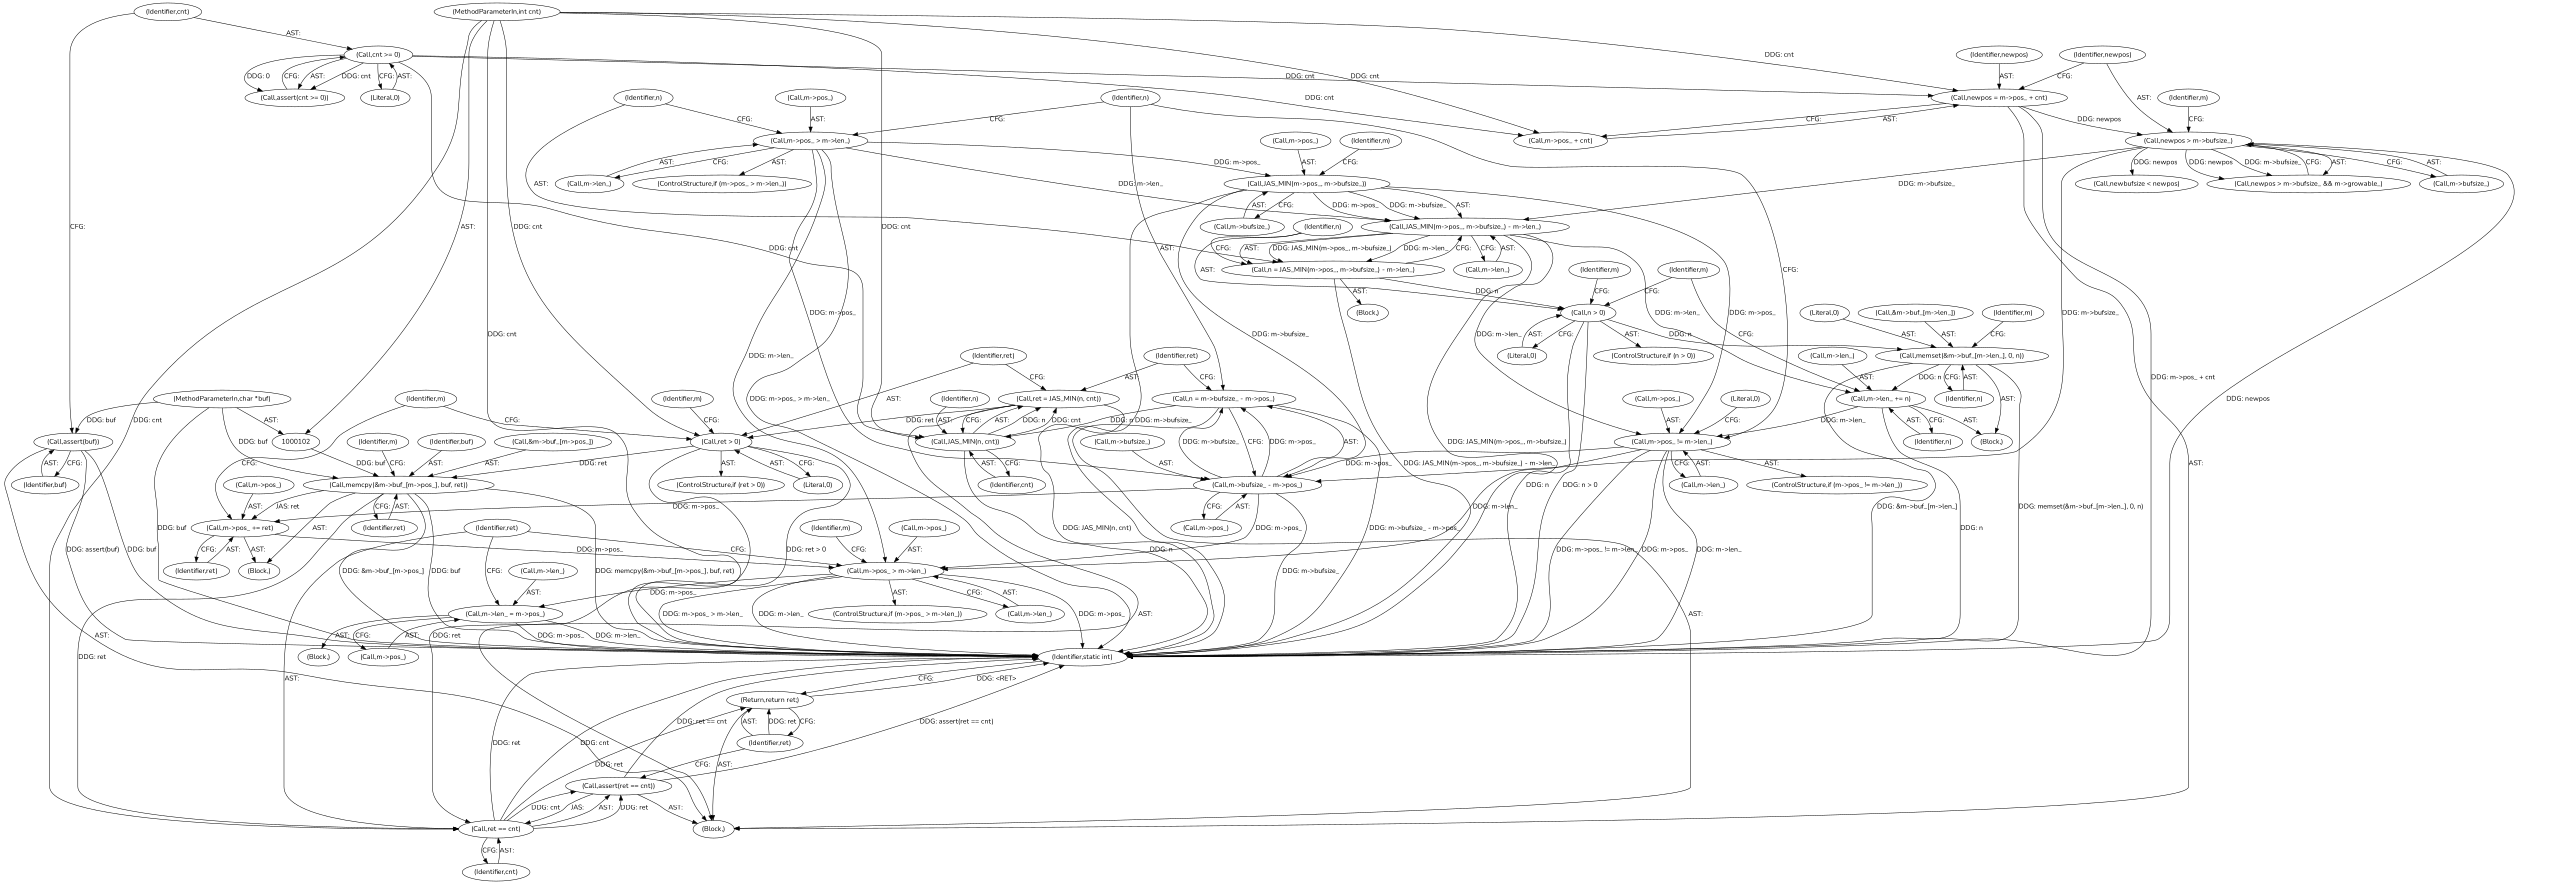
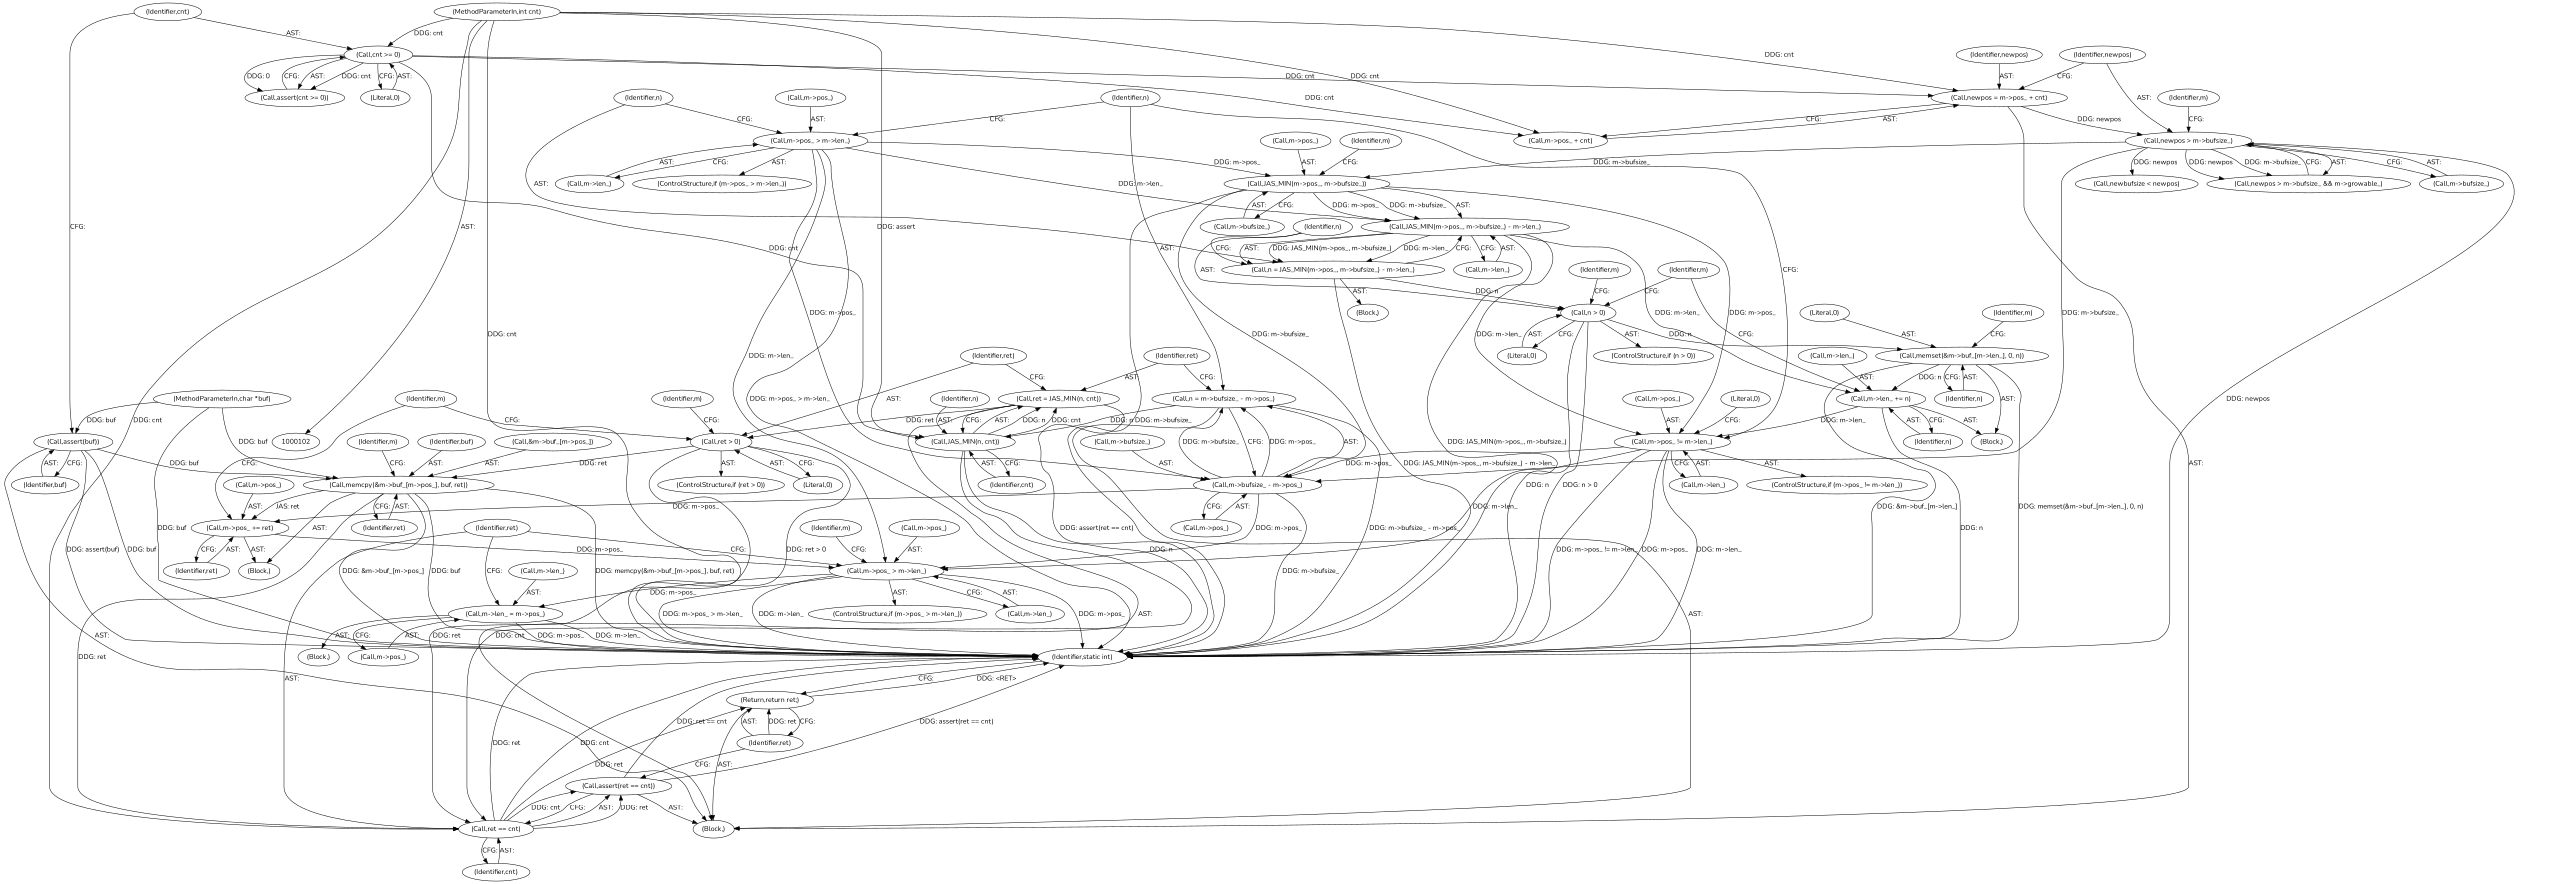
(1835, 183) -> (1747, 151)
(896, 227) -> (896, 227)
(523, 264) -> (421, 27)
(1916, 313) -> none
(258, 420) -> none
(342, 462) -> (210, 472)
(1097, 528) -> (1097, 528)
none -> (690, 628)
(1939, 641) -> none
(578, 808) -> (578, 808)
